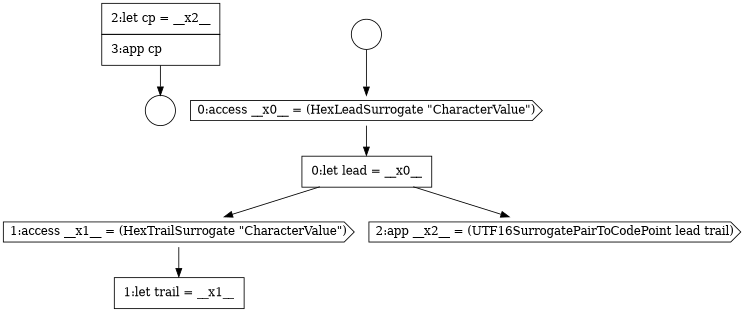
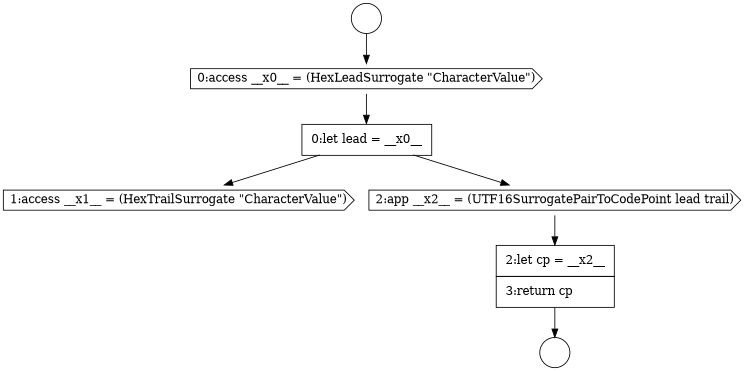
(137, 49) -> (539, 291)
none -> (555, 226)
(179, 293) -> none
